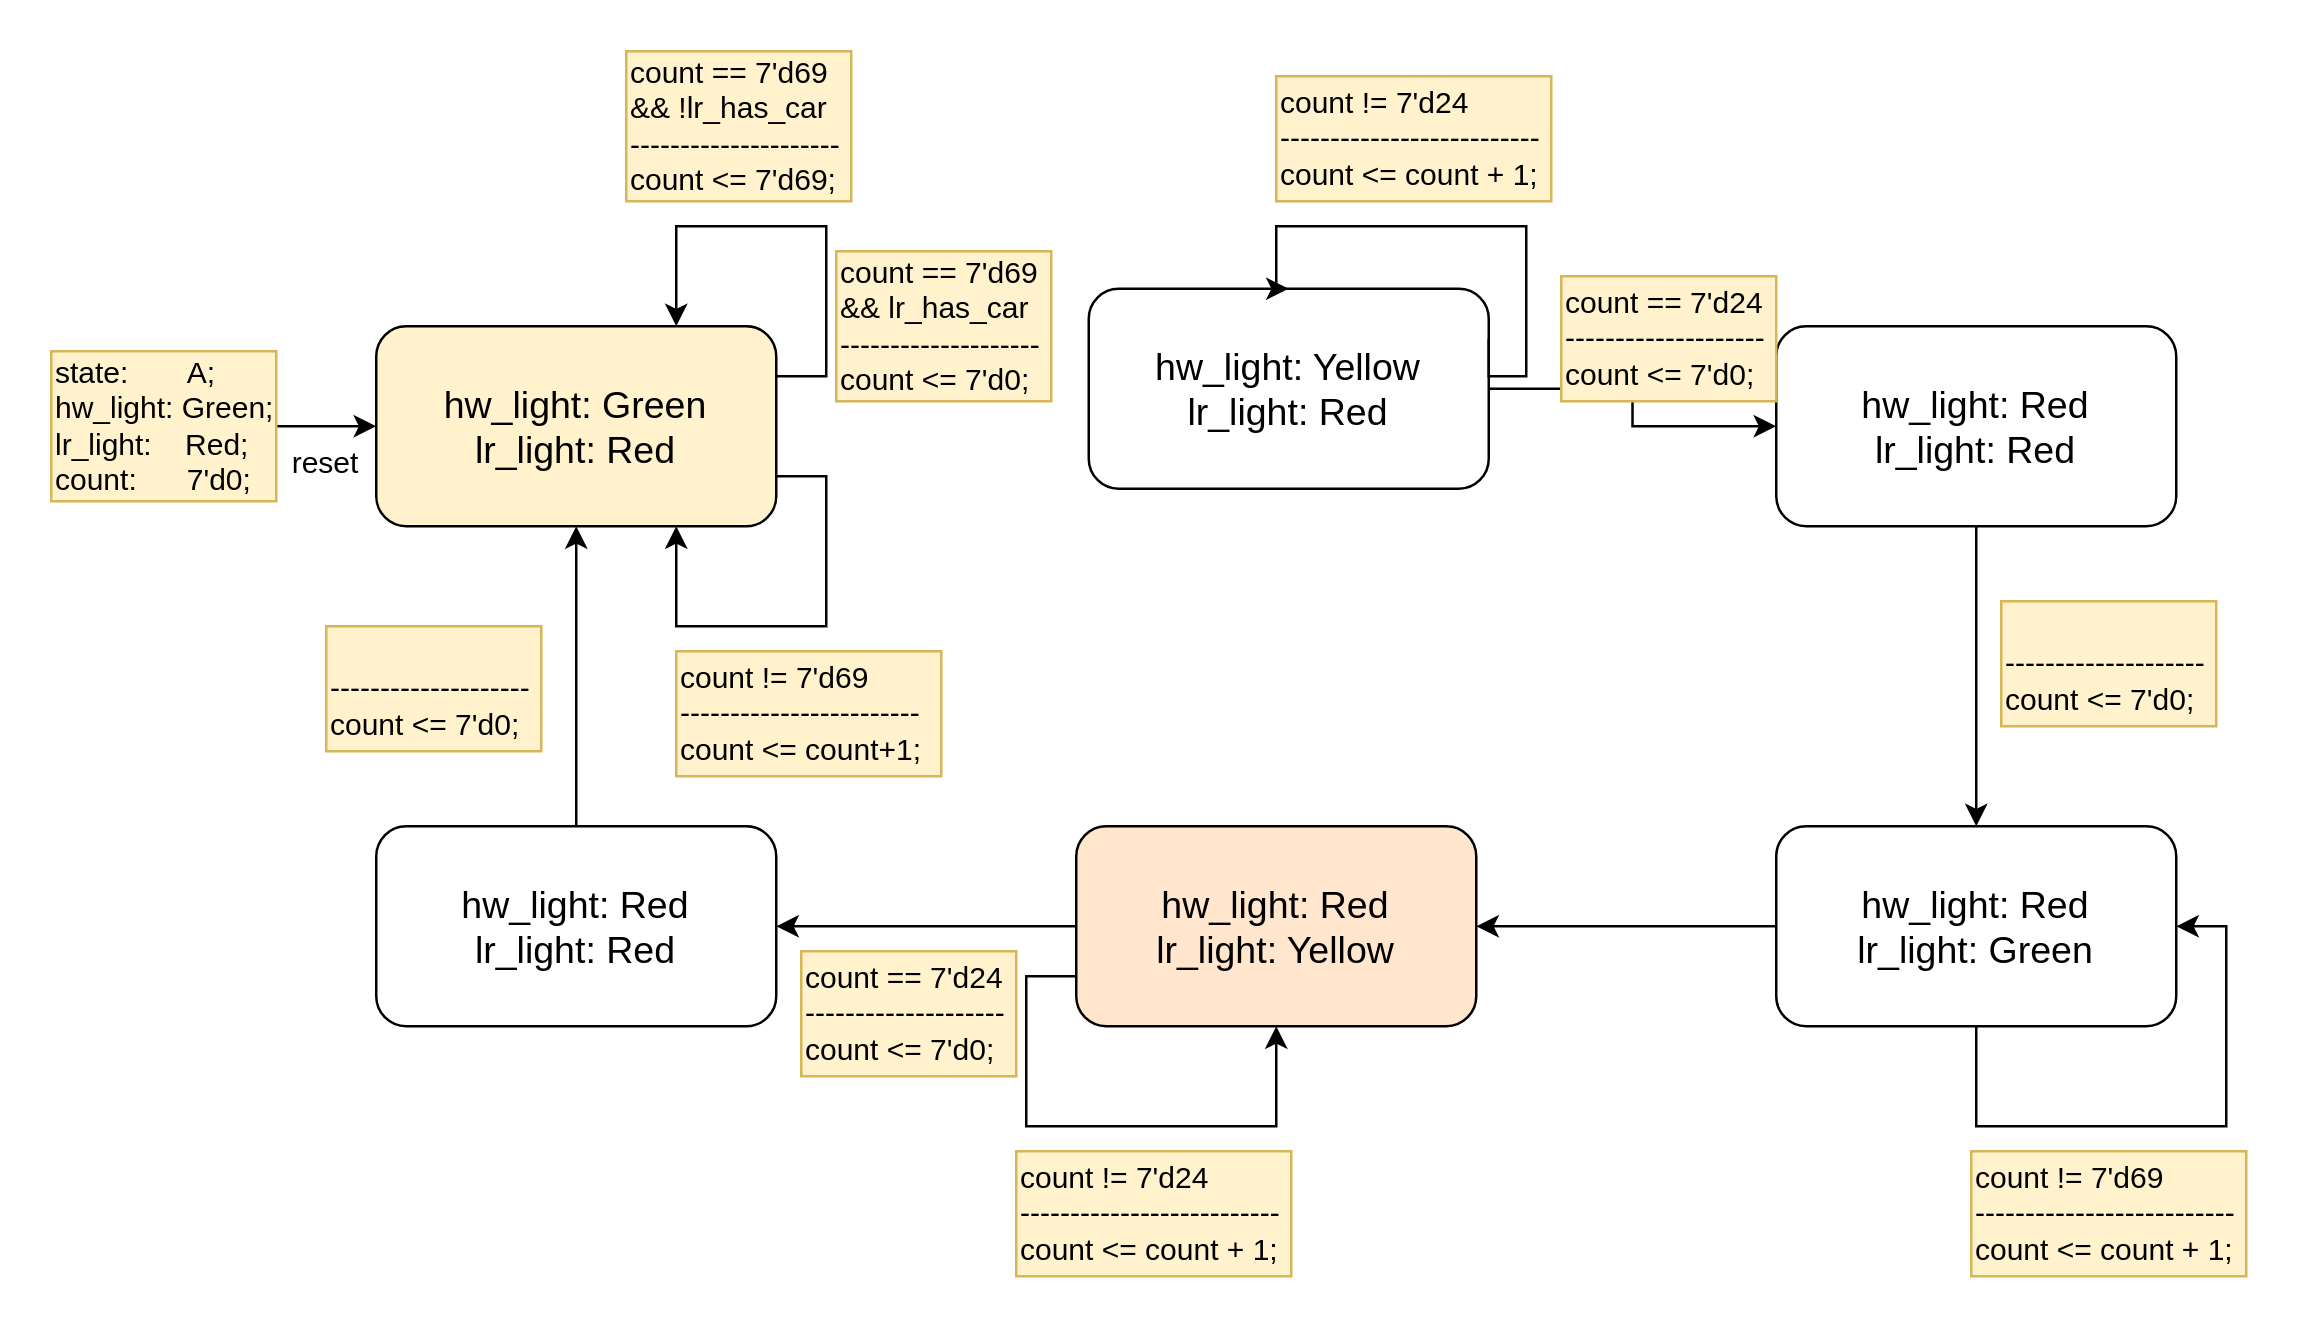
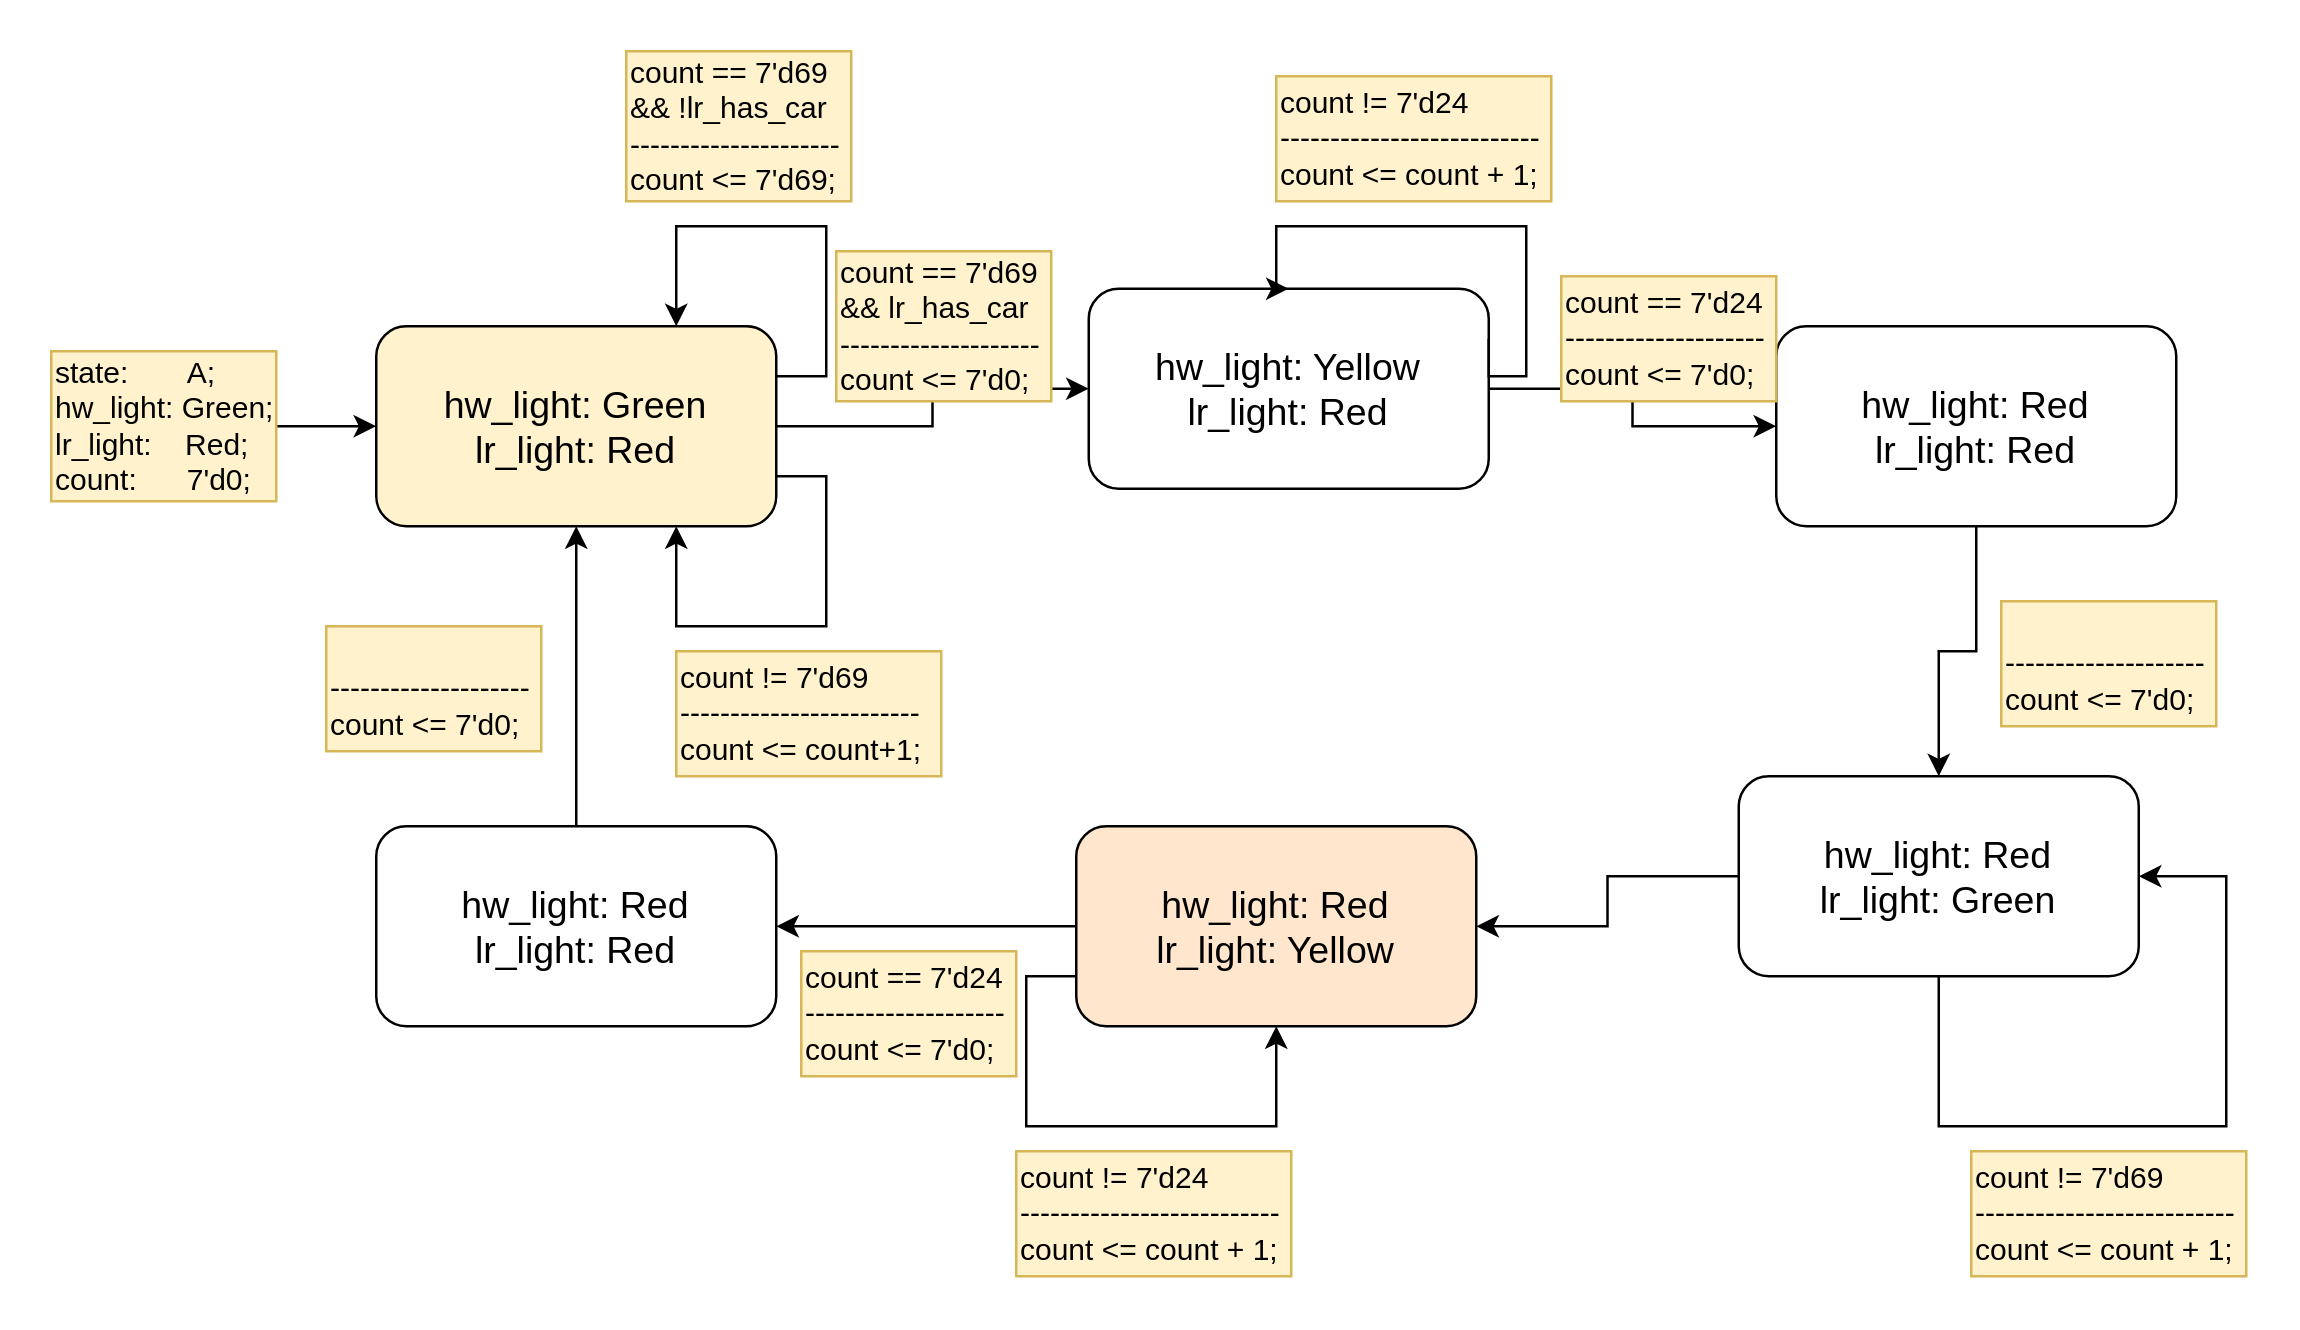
none -> (866, 426)
(326, 464) -> none
(1976, 926) -> (1939, 876)
